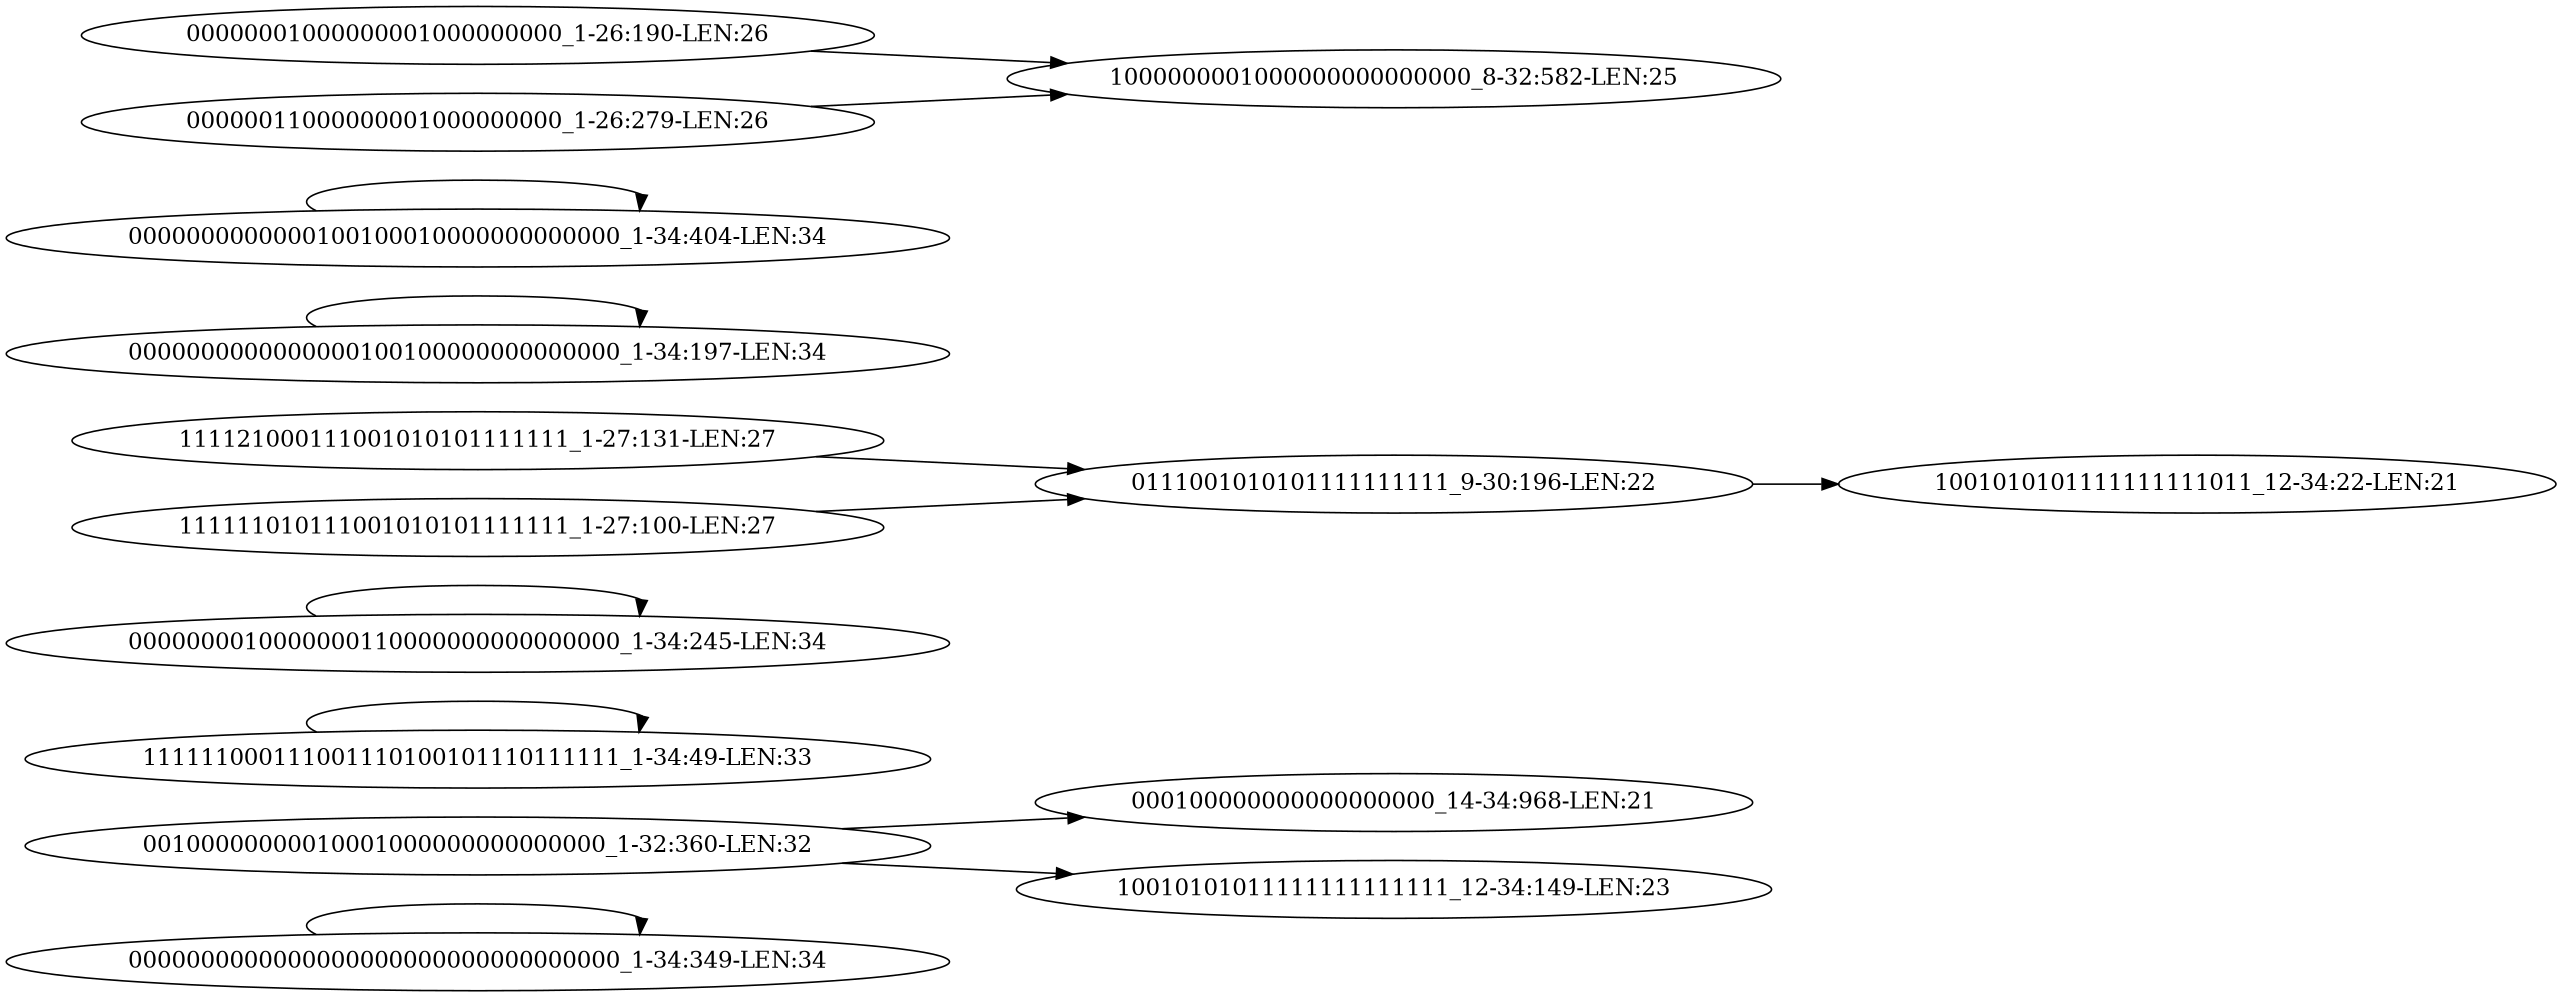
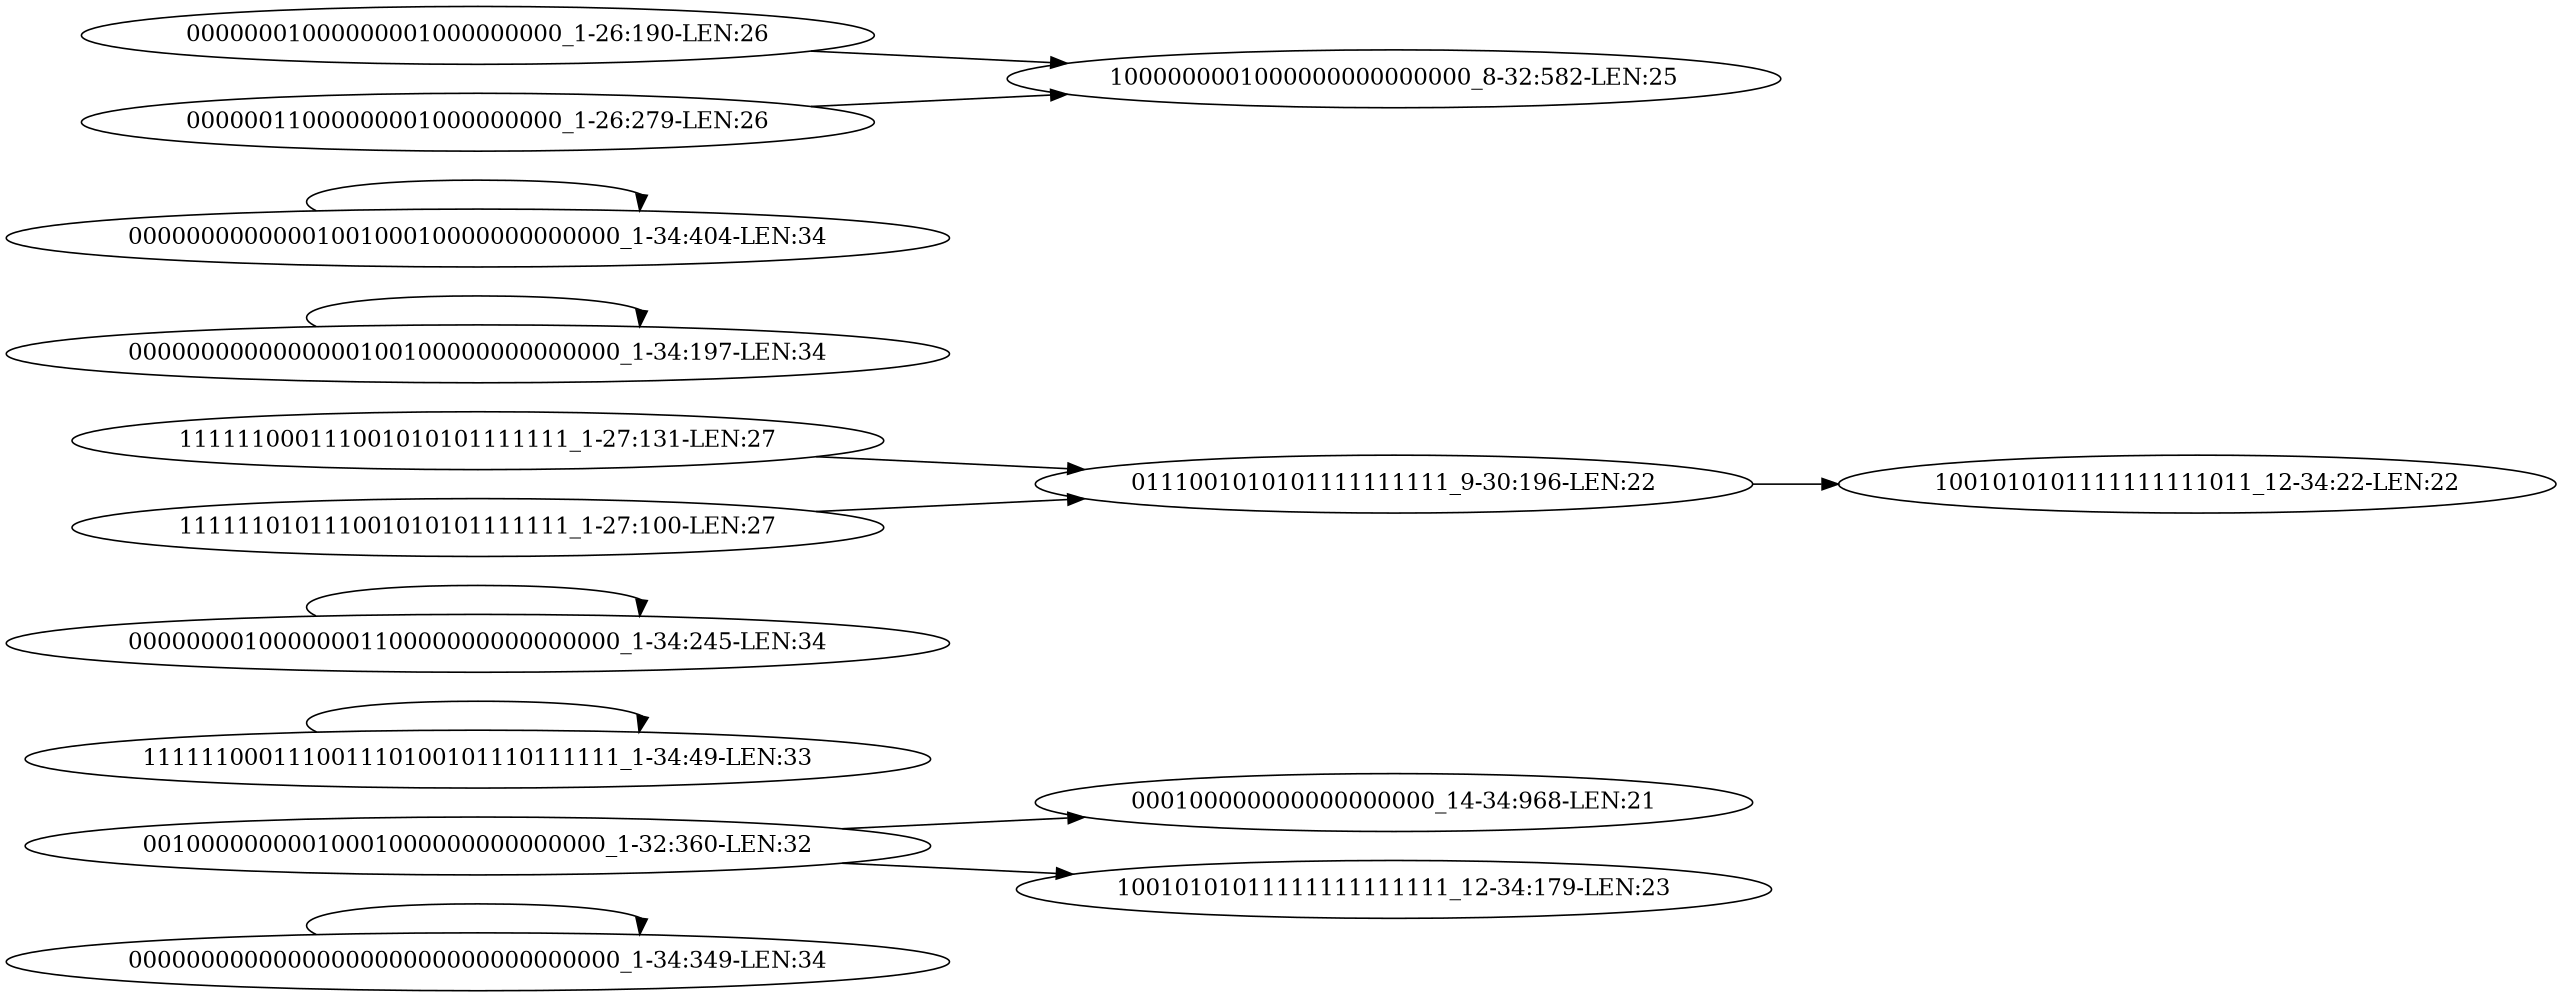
(478, 441) -> (478, 441)
(2197, 484) -> (2197, 484)
(1394, 889) -> (1394, 889)
